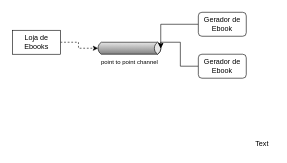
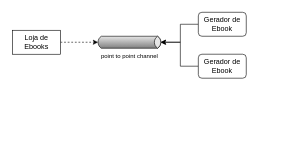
(129, 48) -> (129, 42)
(262, 144) -> none
